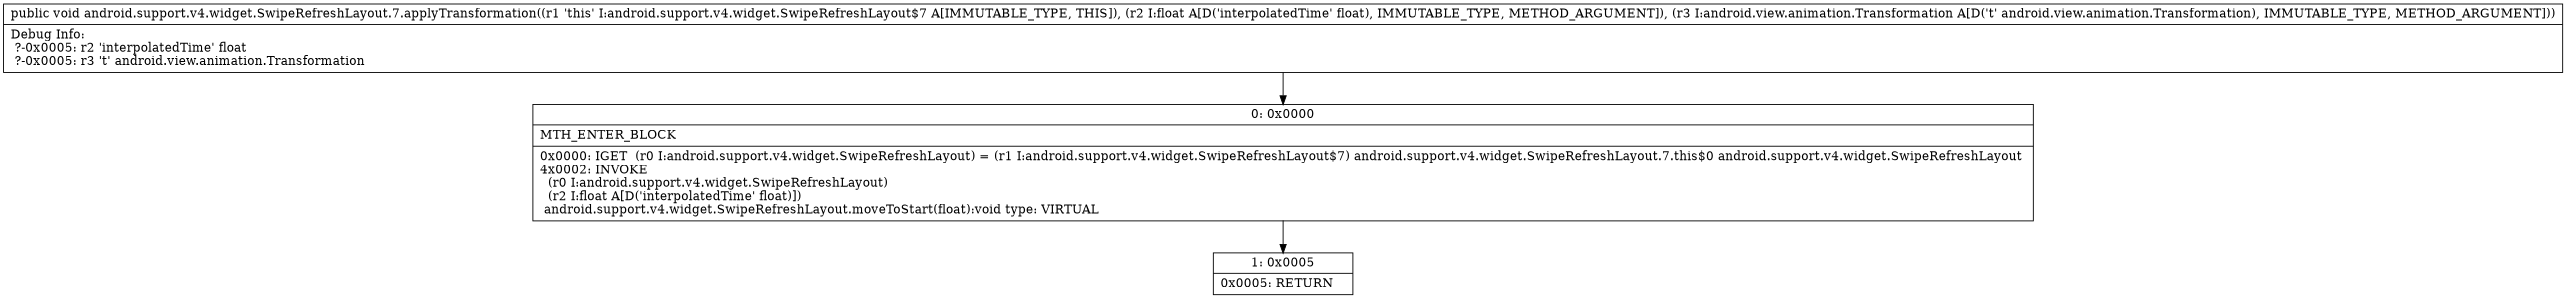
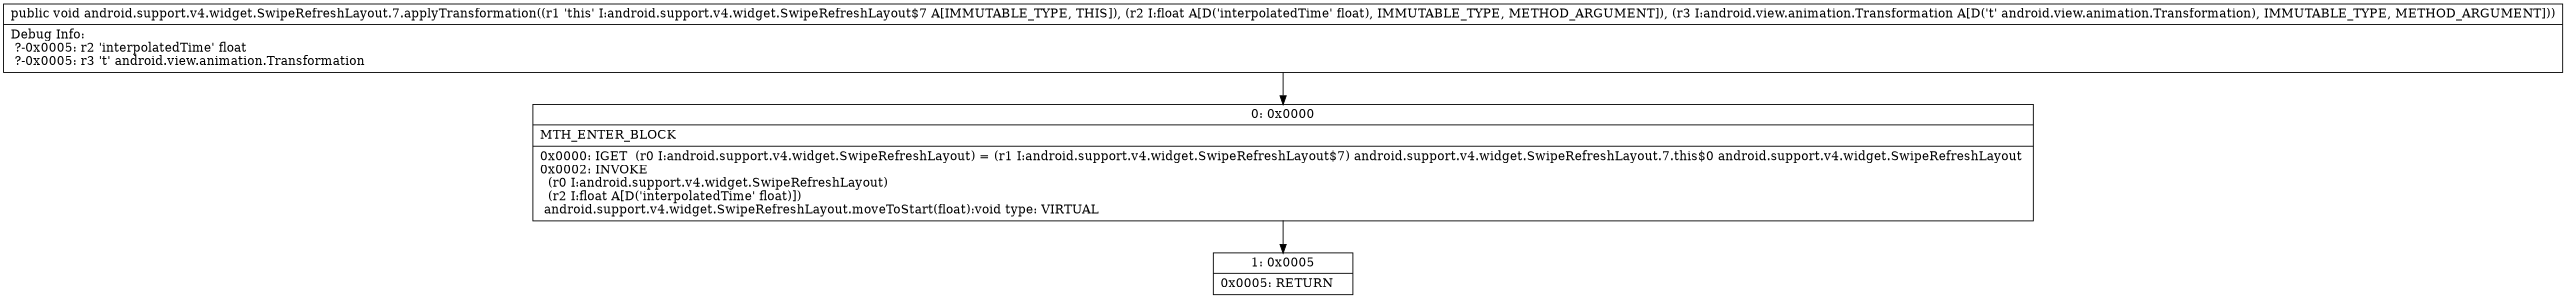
(598, 170) -> (598, 170)
